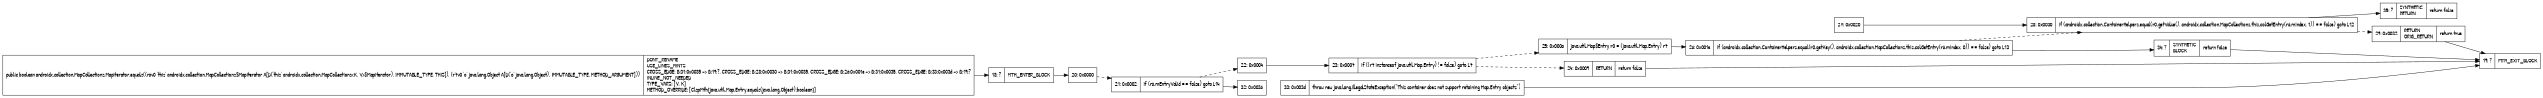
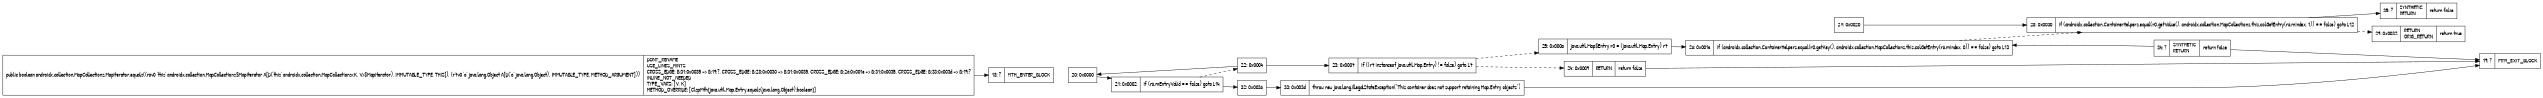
(2463, 47) -> none
(2081, 51) -> (2085, 45)
(2180, 51) -> (2181, 51)
(1059, 75) -> (1169, 70)
(1102, 77) -> (1102, 77)
none -> (1271, 88)
